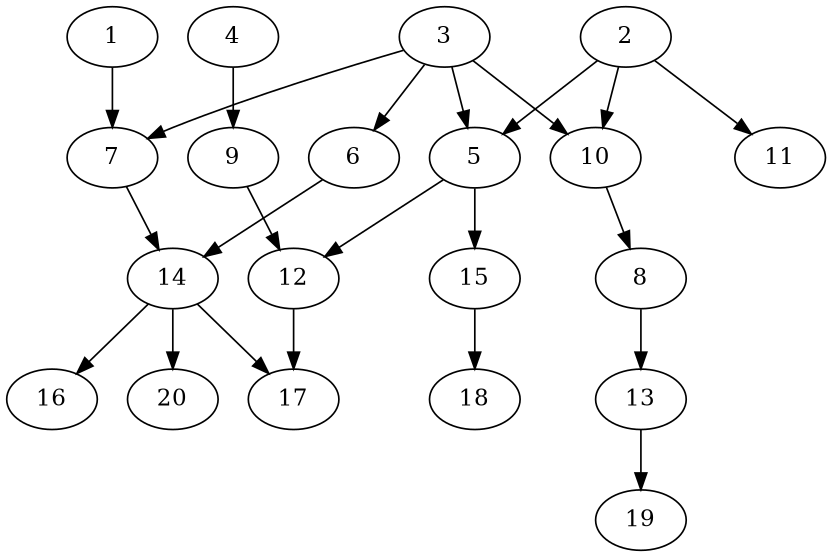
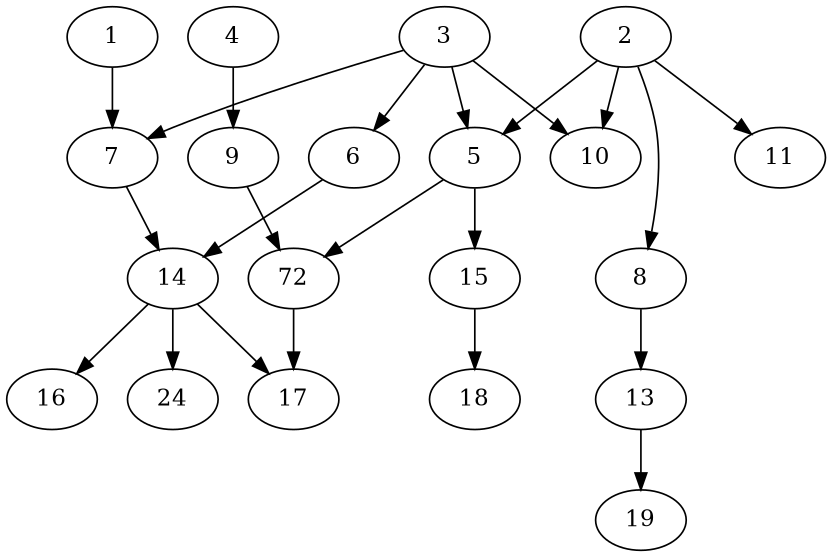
(615, 210) -> (658, 148)
(294, 279) -> (294, 279)
(173, 399) -> (173, 399)
